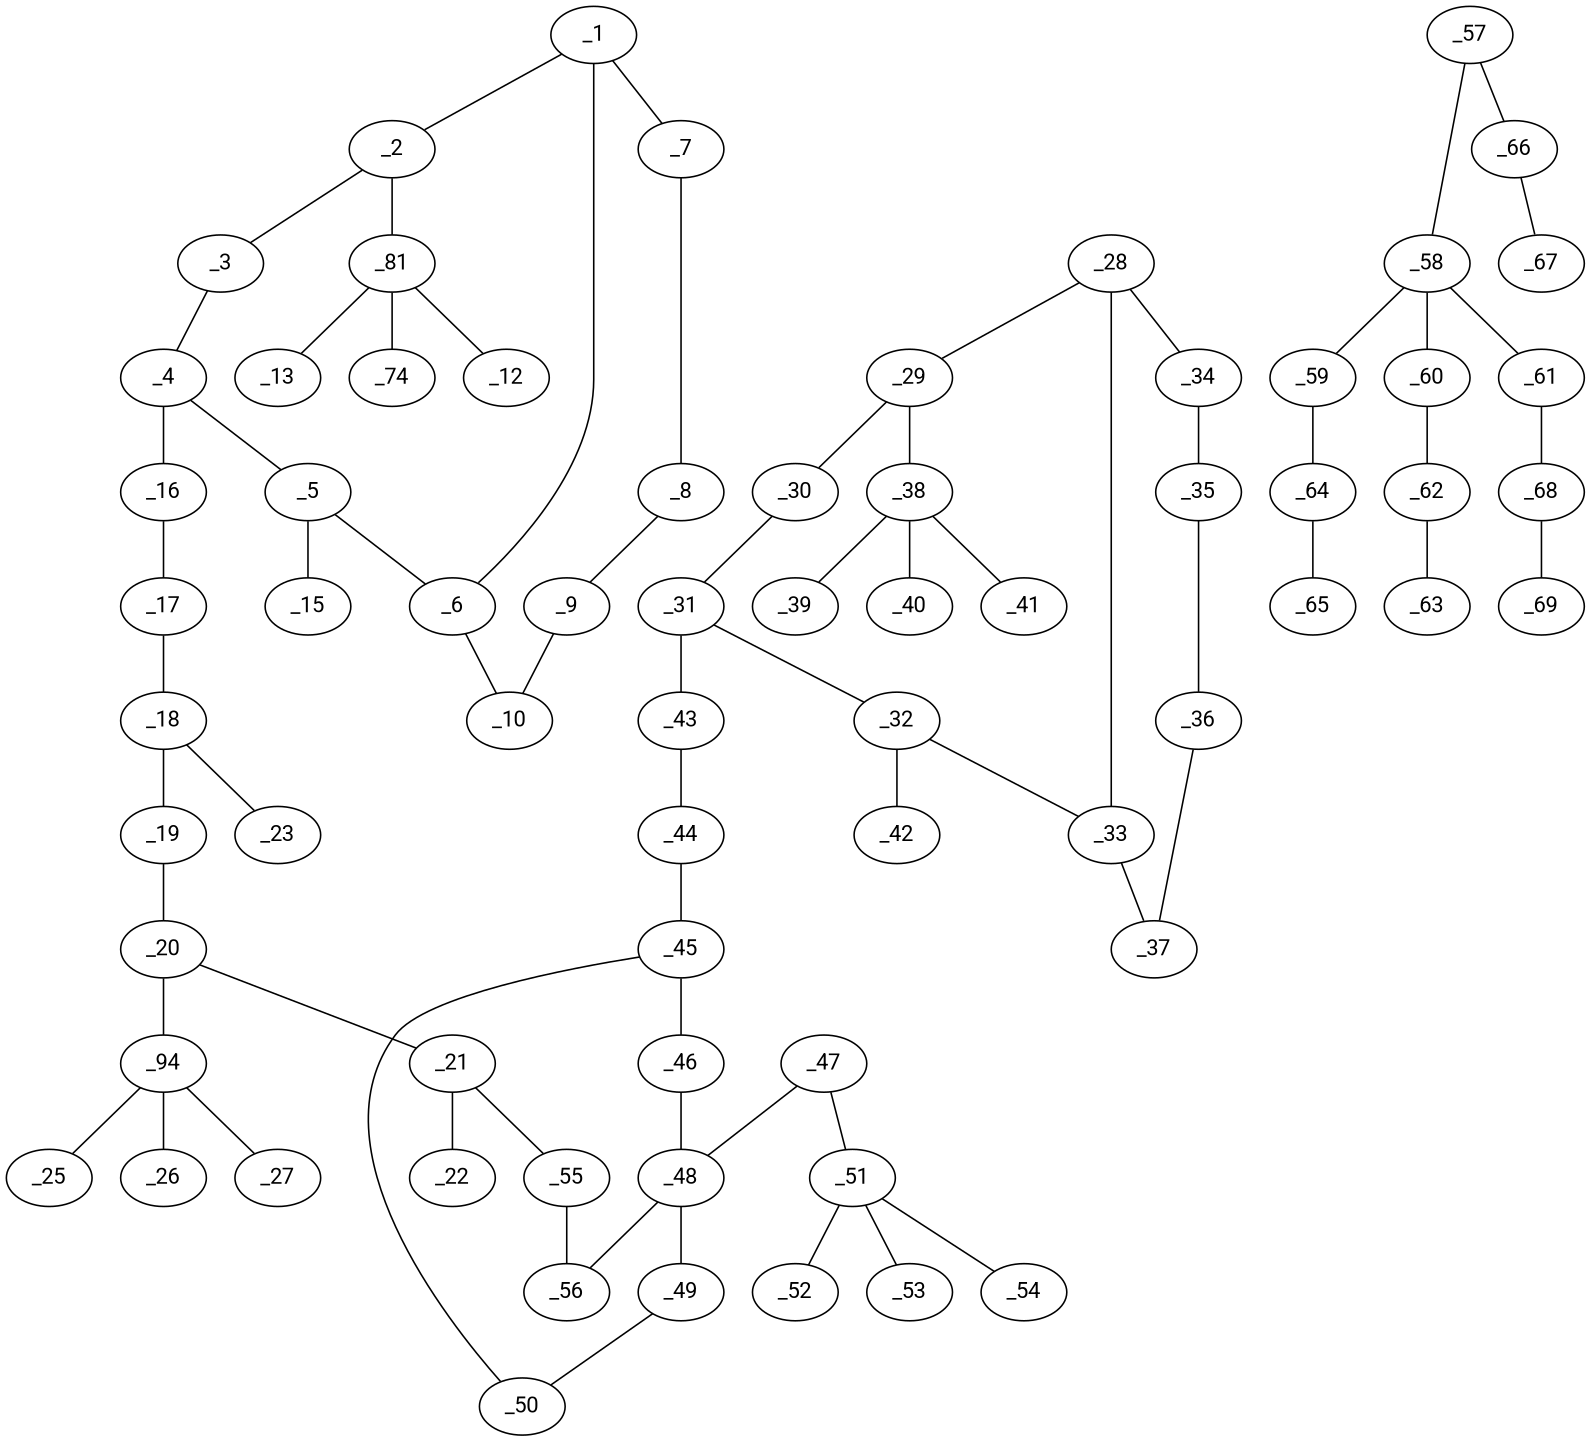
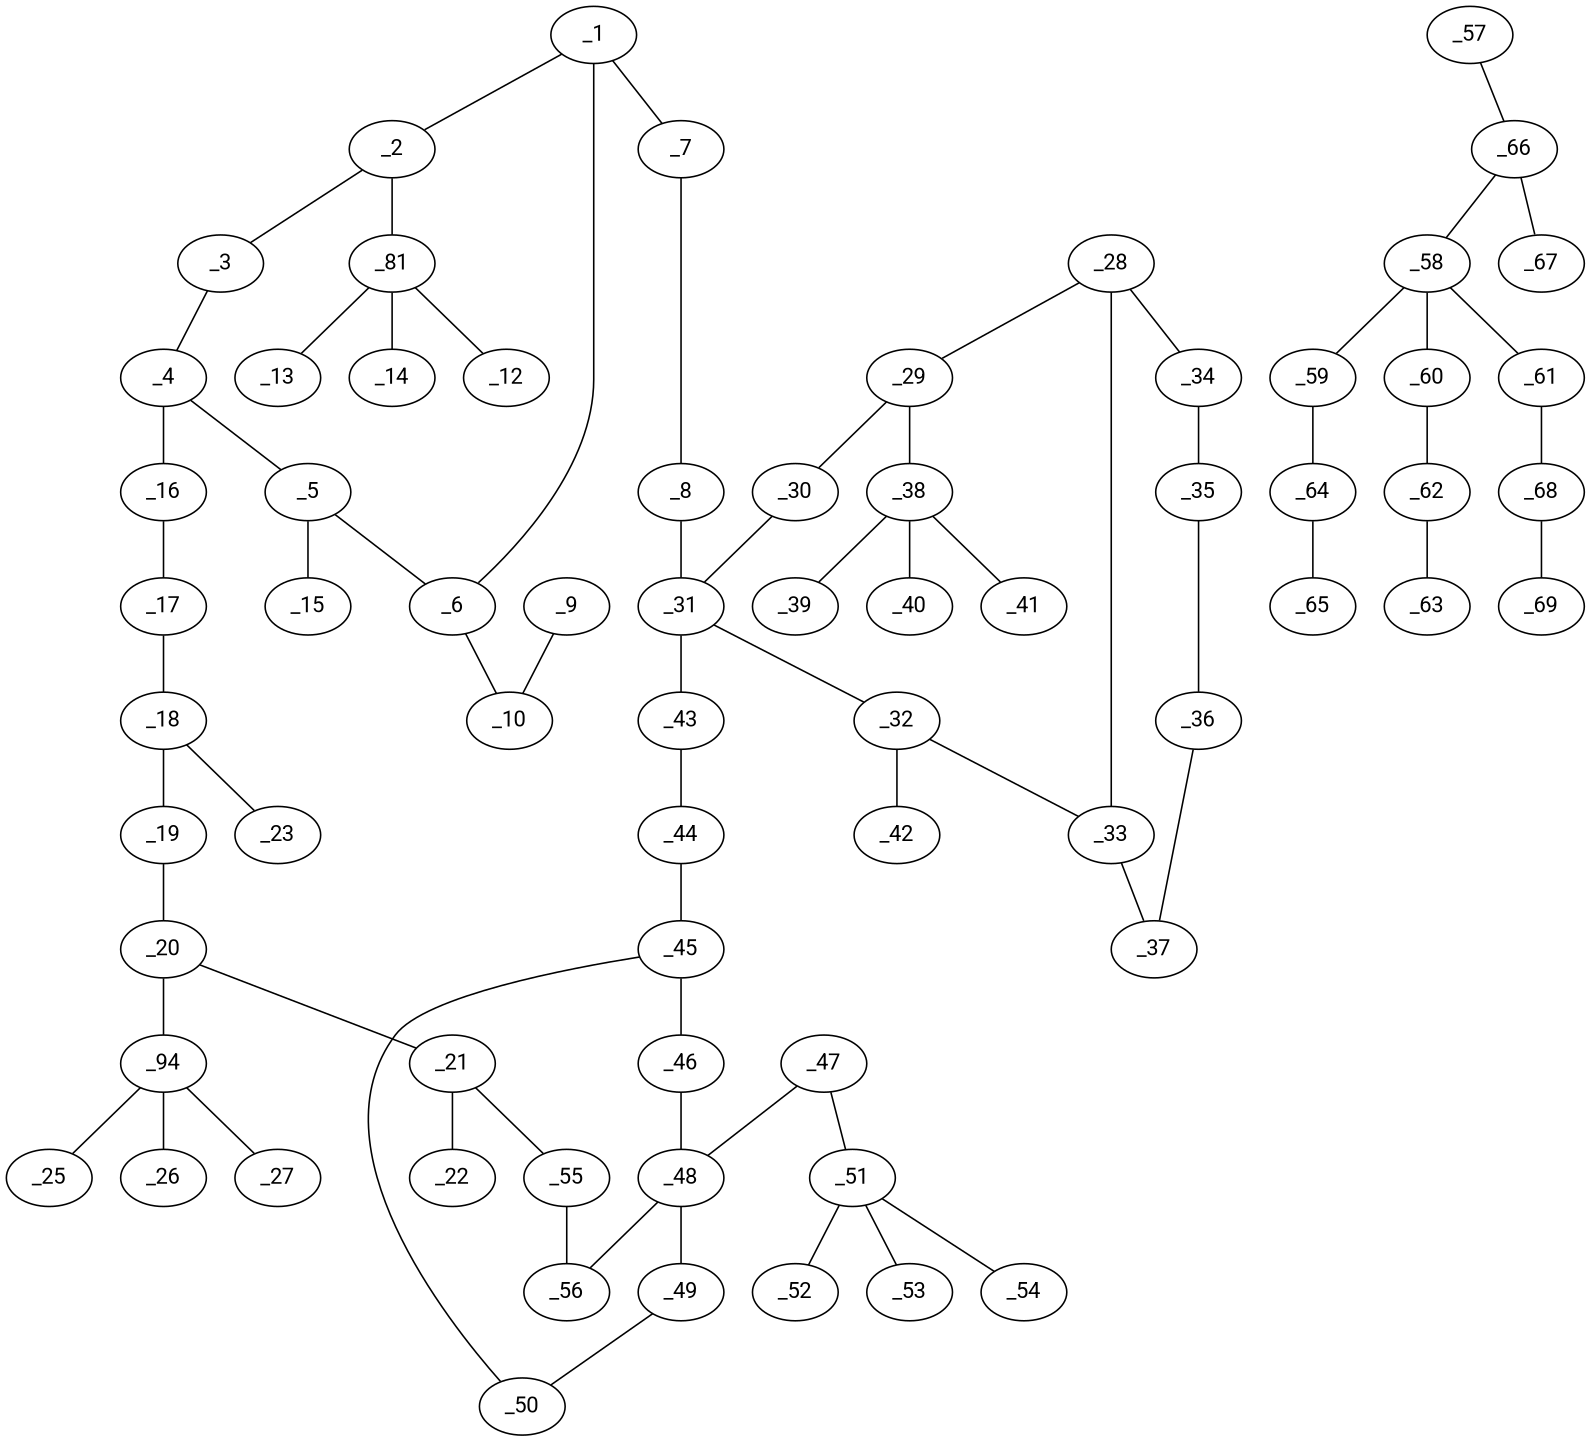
(1449, 149) -> (1471, 206)
(392, 378) -> (392, 378)
(624, 549) -> (681, 549)
